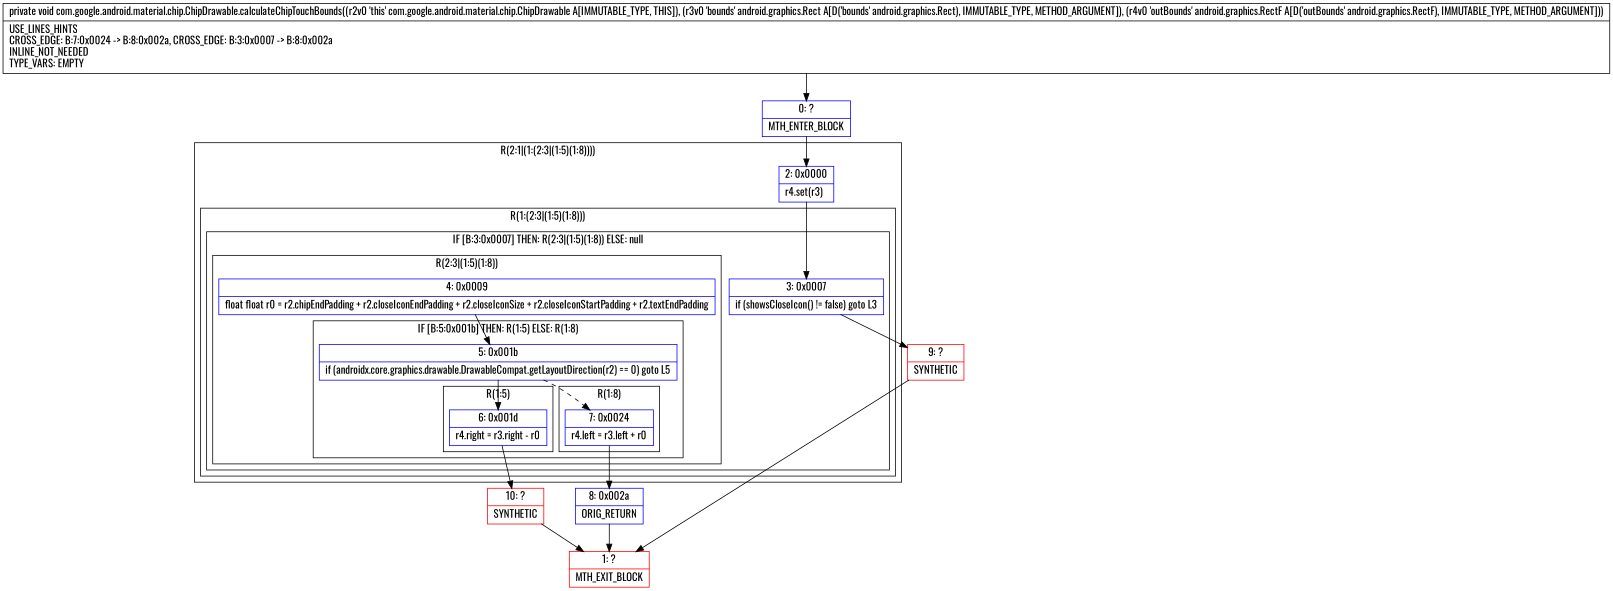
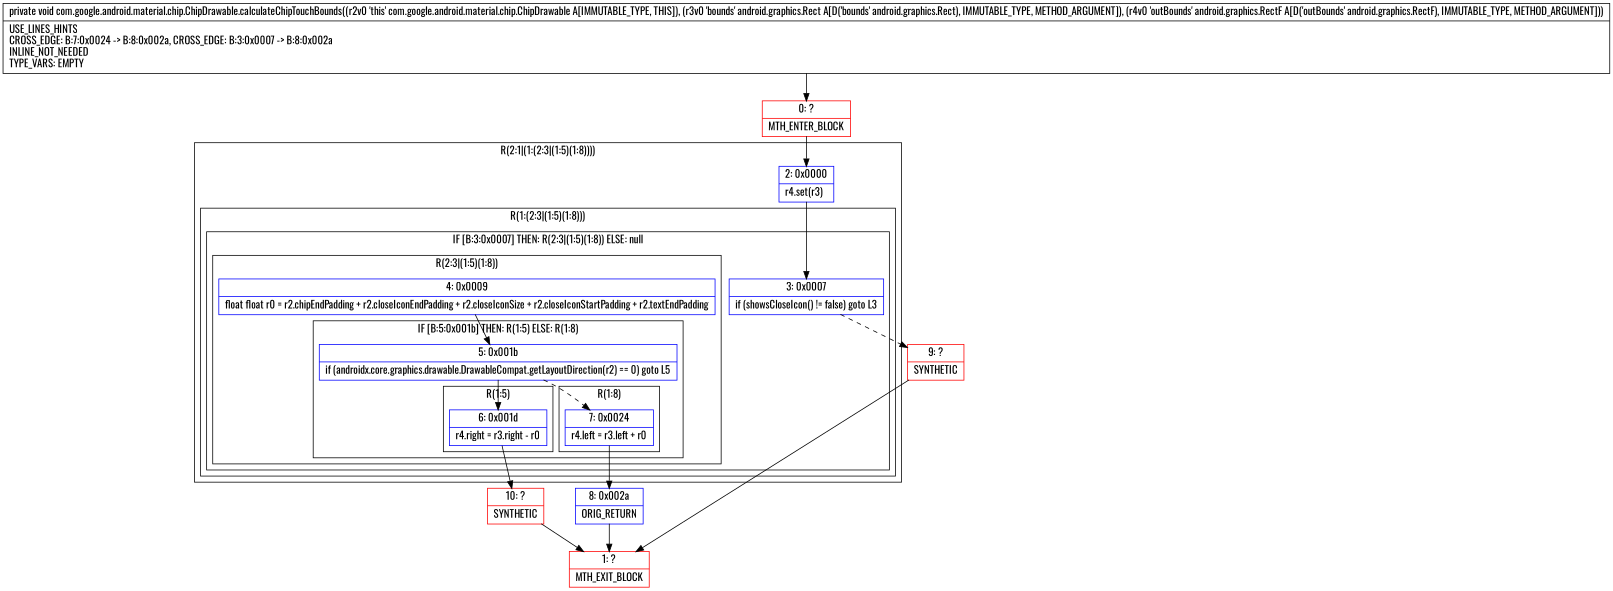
(806, 119) -> (806, 119)
(870, 329) -> (870, 329)
